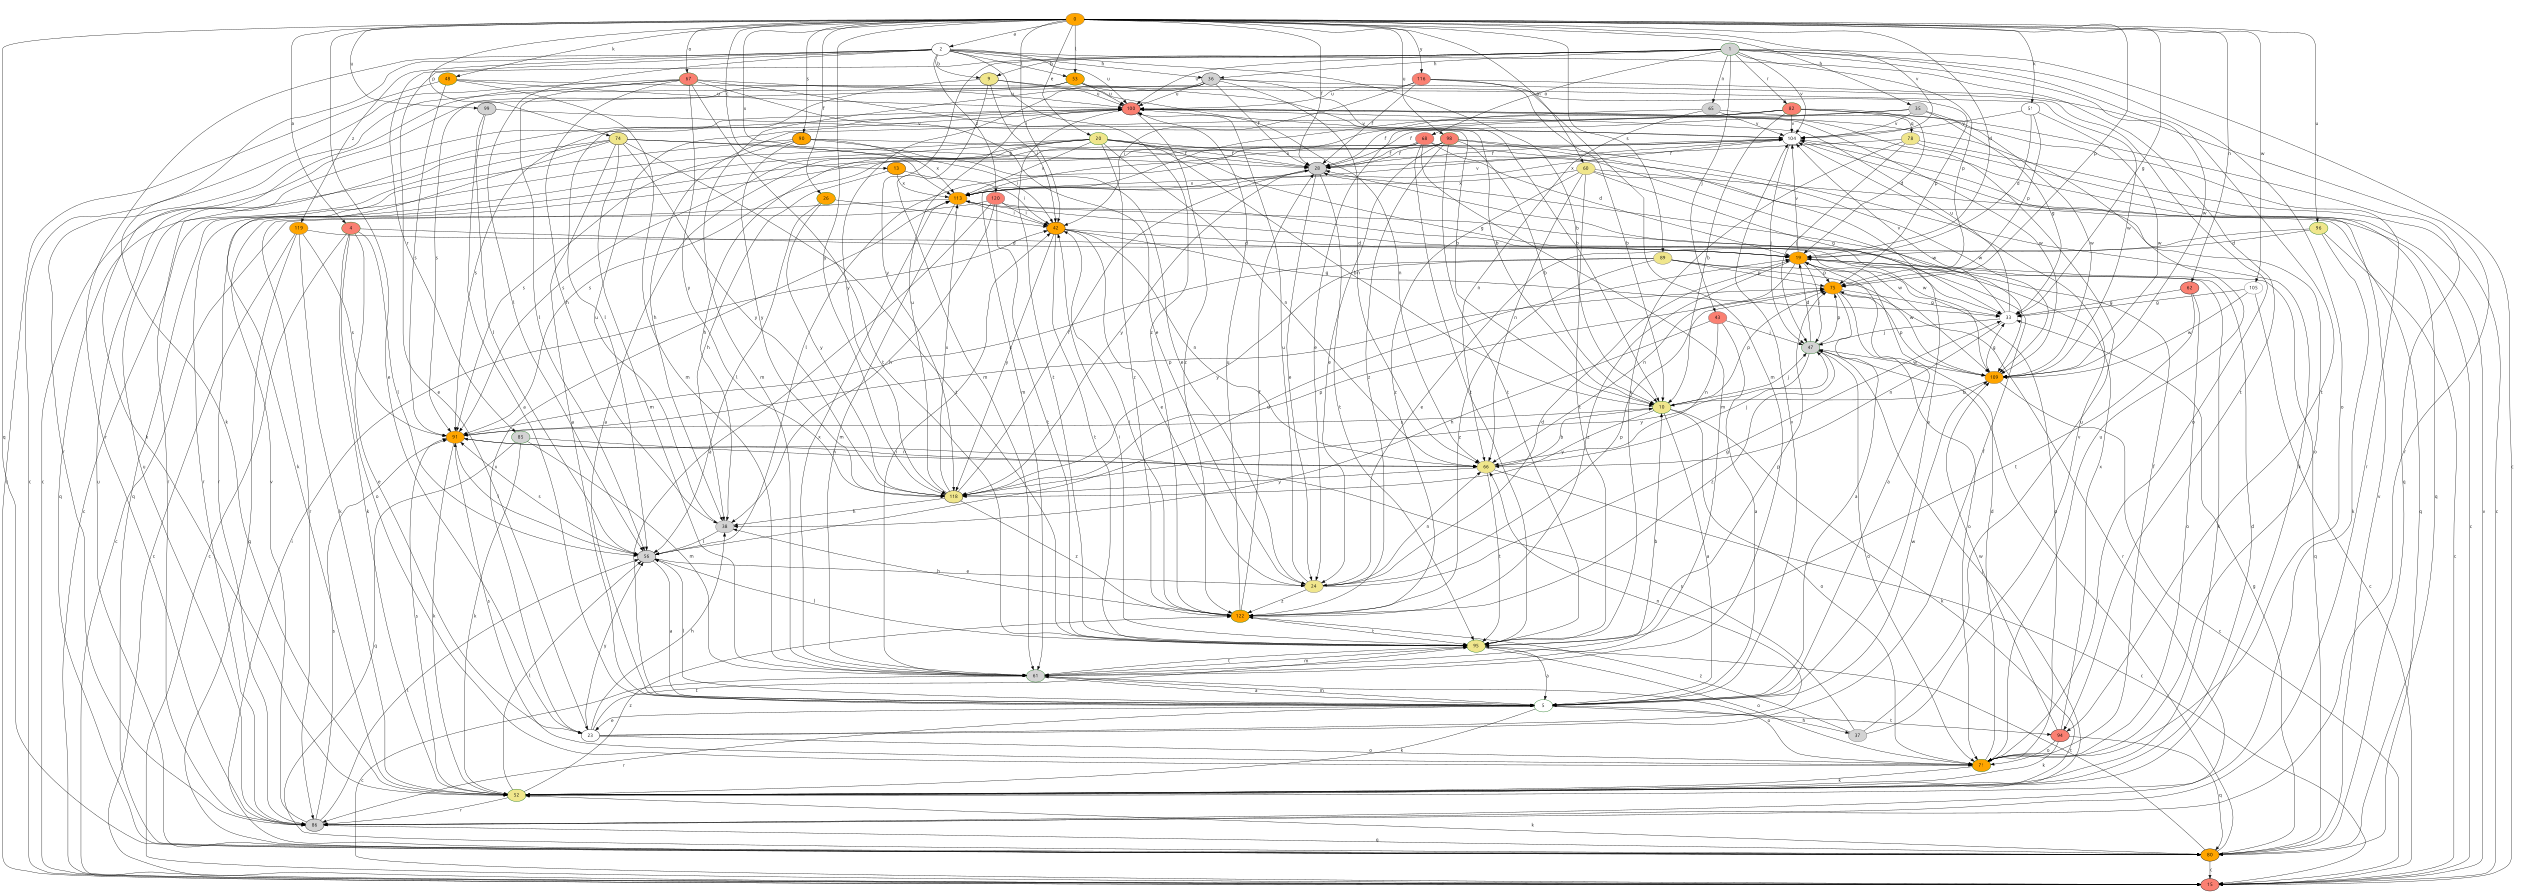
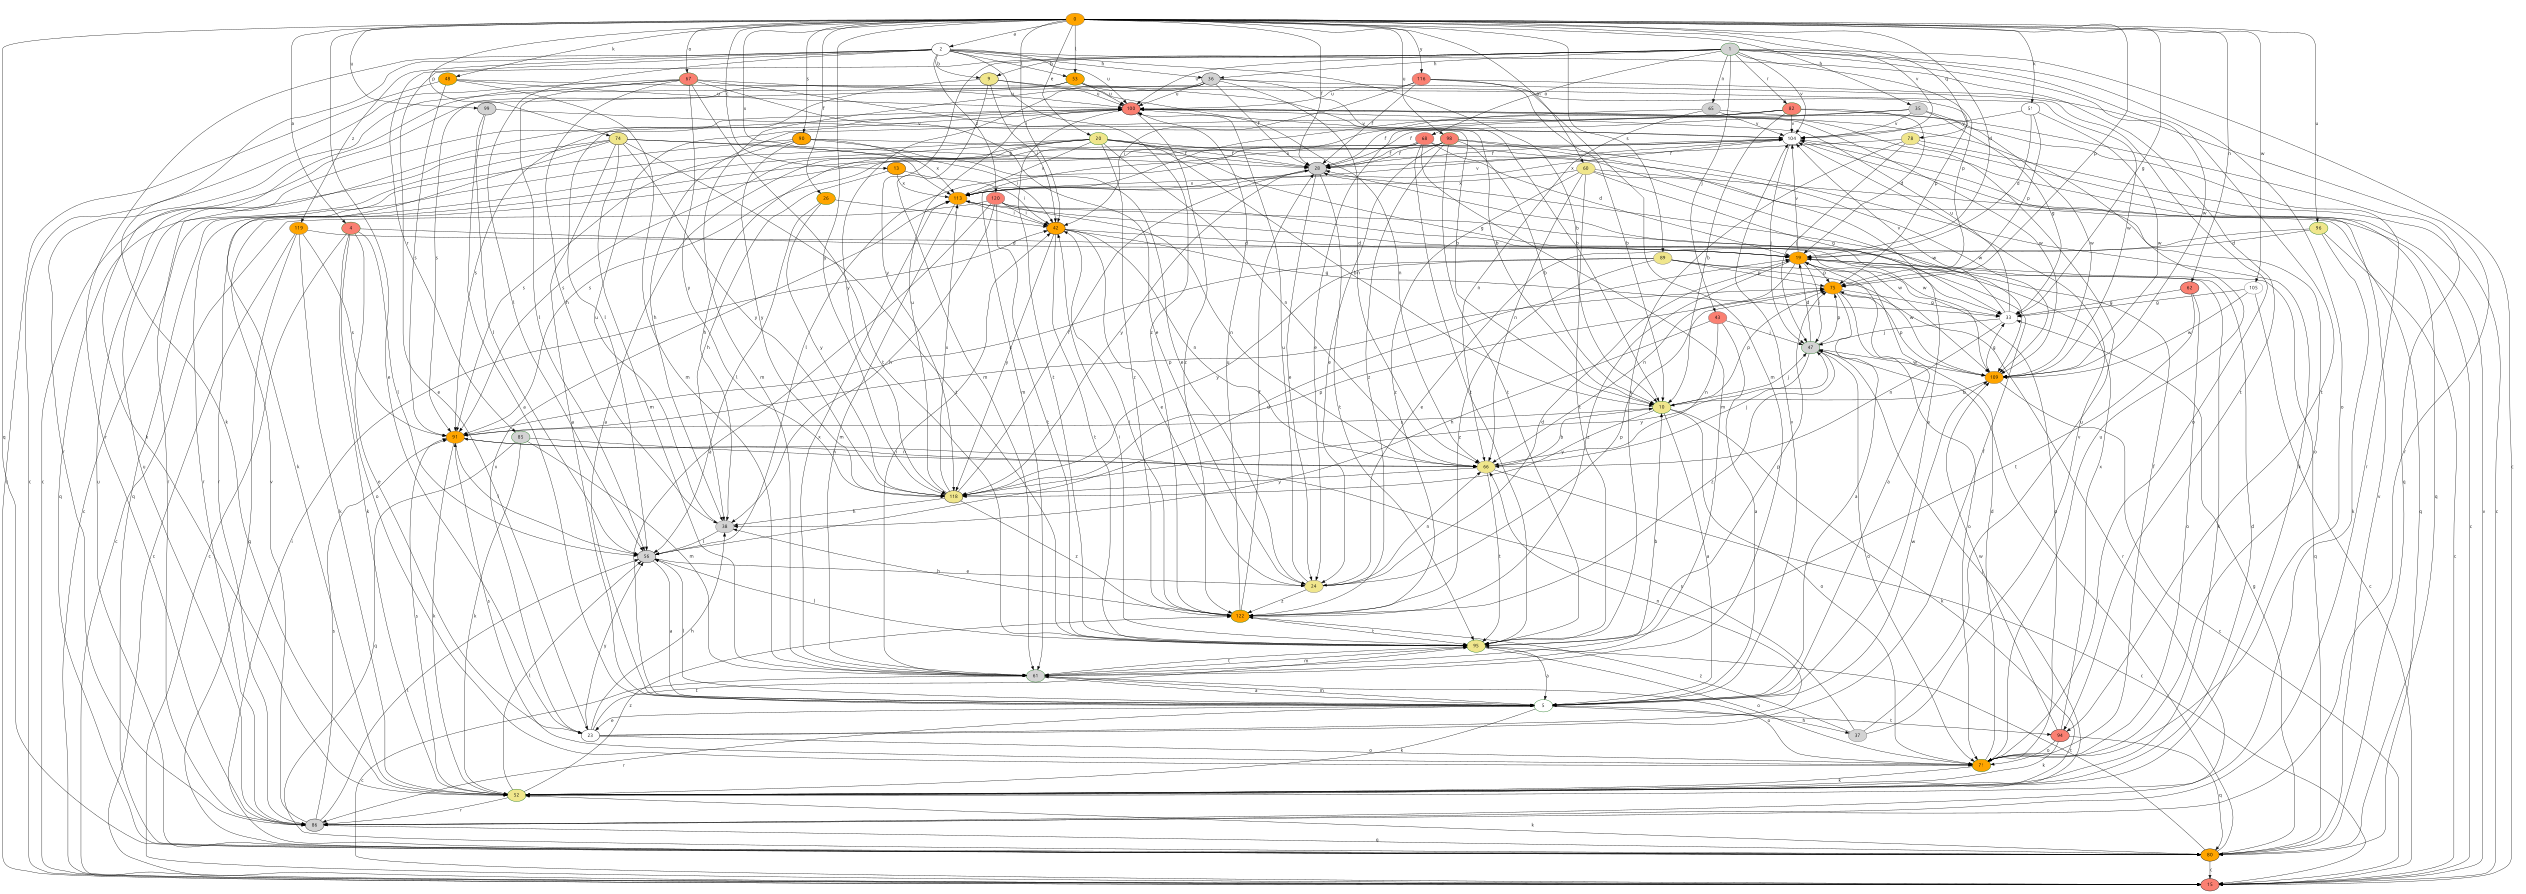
(1859, 113) -> (1735, 34)
(278, 222) -> none
none -> (1222, 323)
(1667, 478) -> none
(546, 508) -> none
